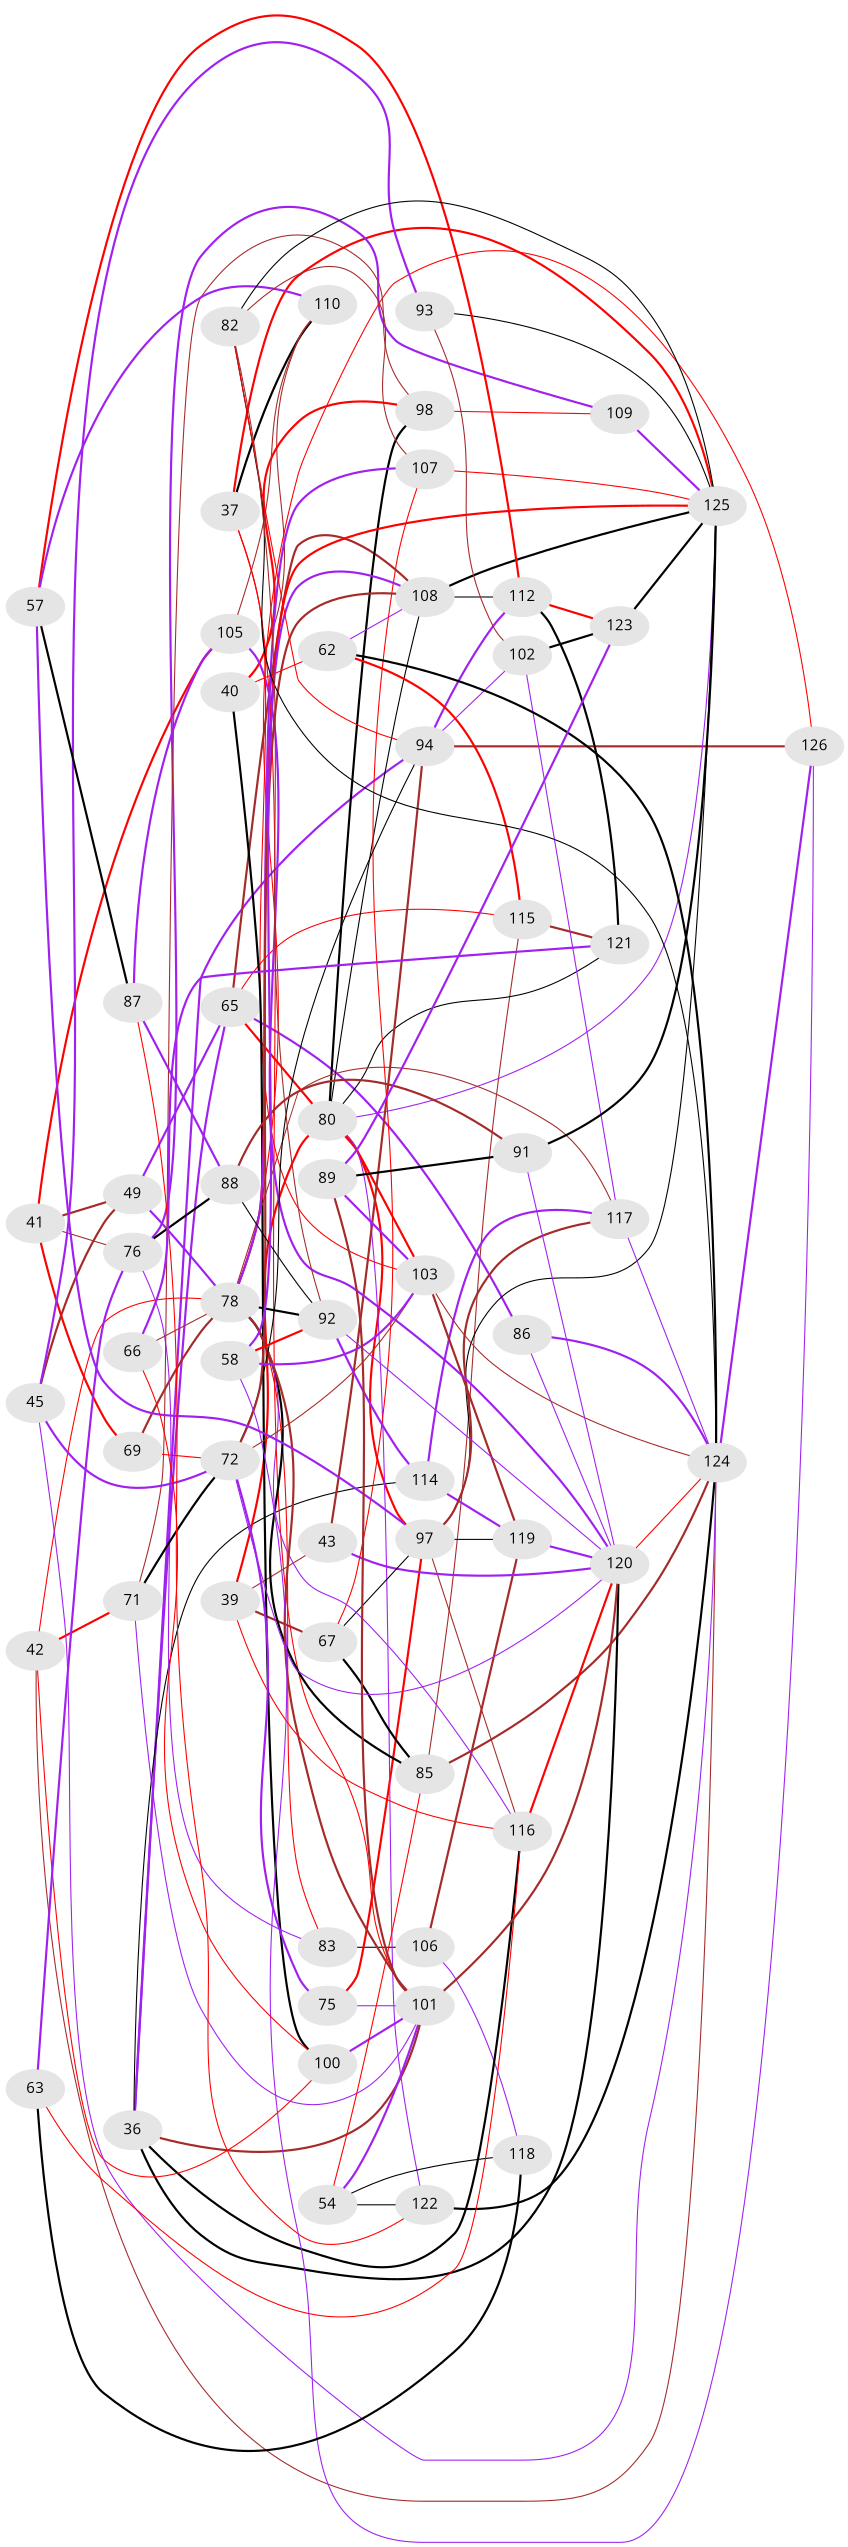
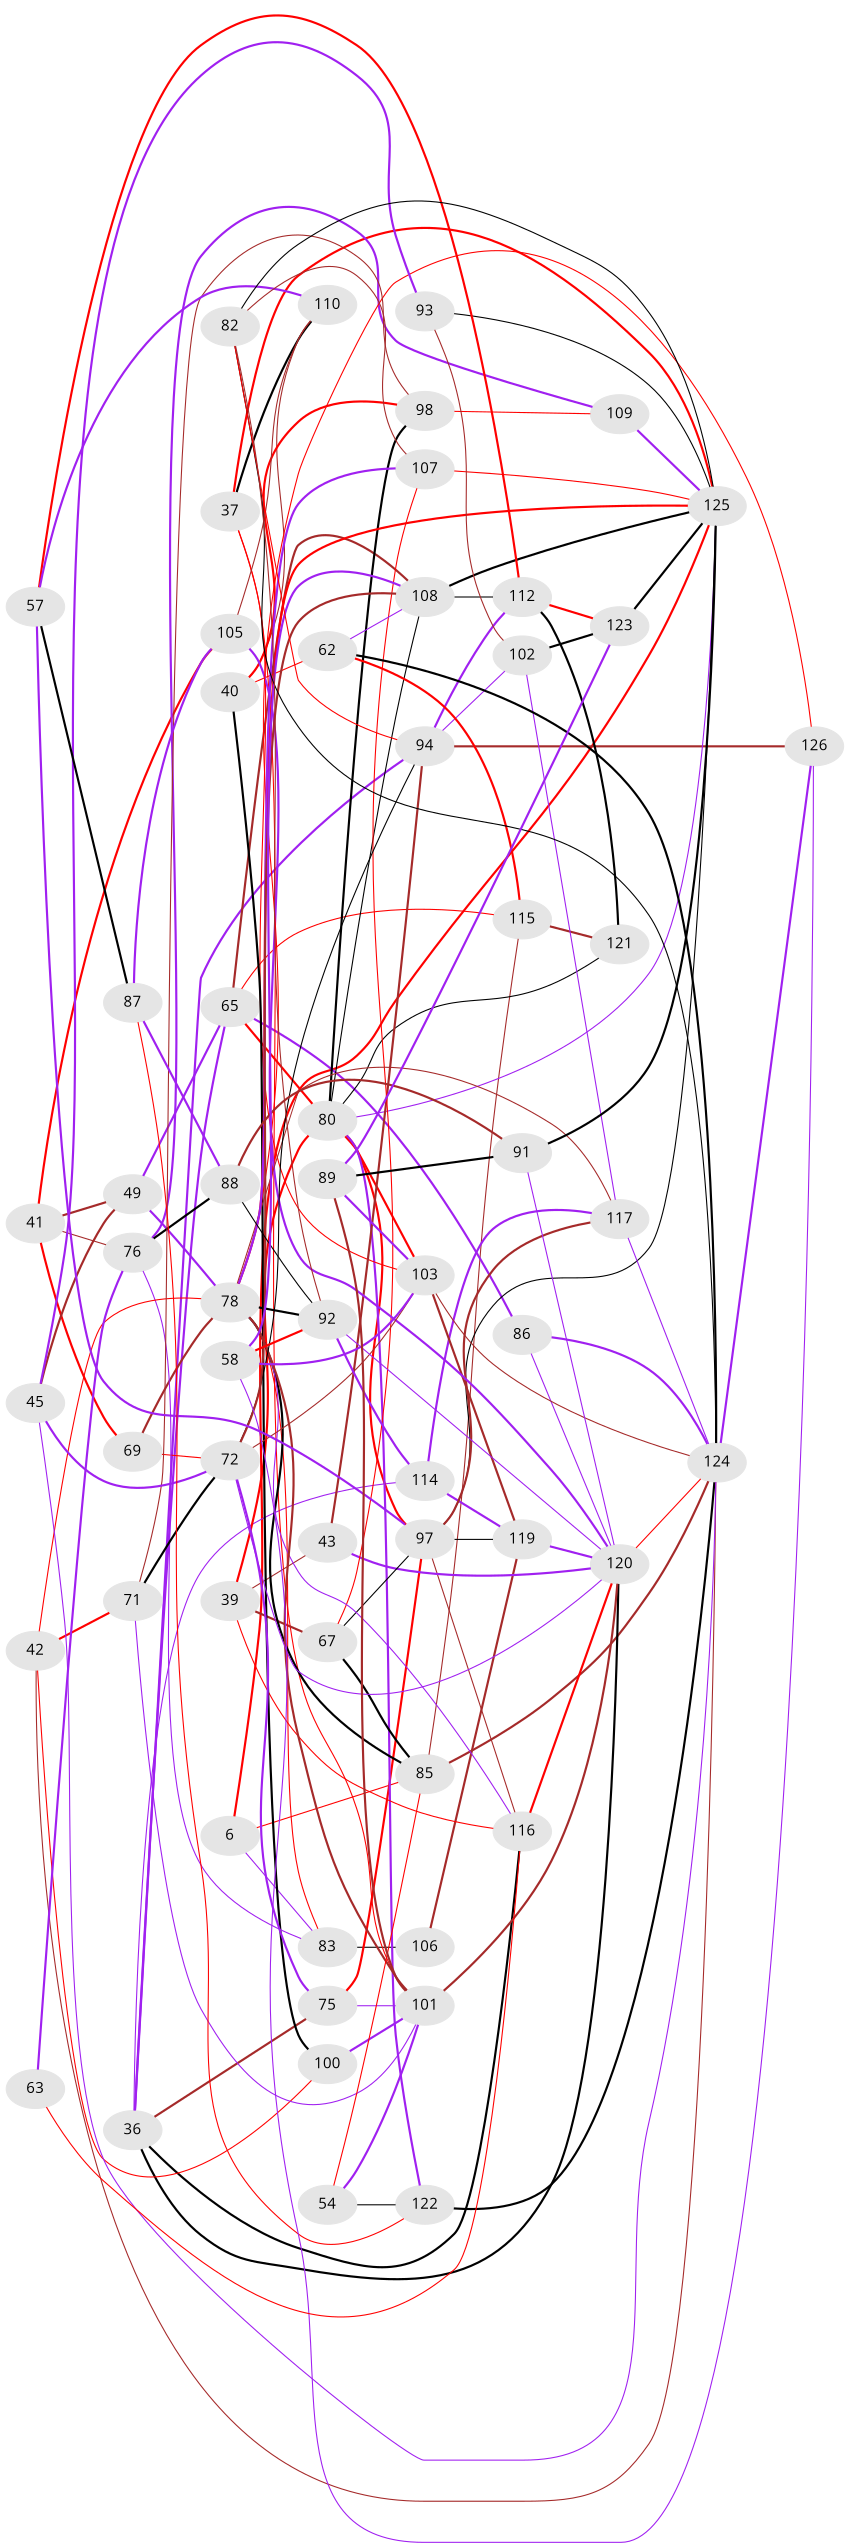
(133, 1352) -> none
(190, 1598) -> (190, 1598)
(388, 1659) -> (388, 1659)
none -> (230, 1836)
(321, 2144) -> (230, 2068)
(522, 2155) -> none
